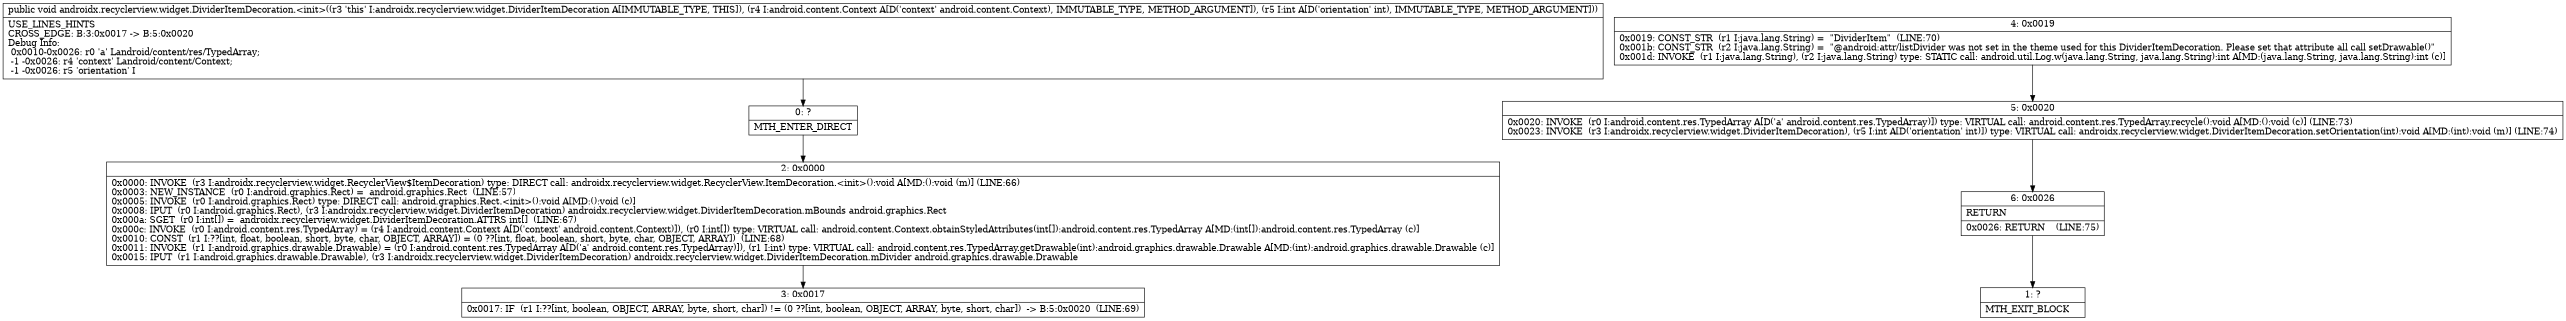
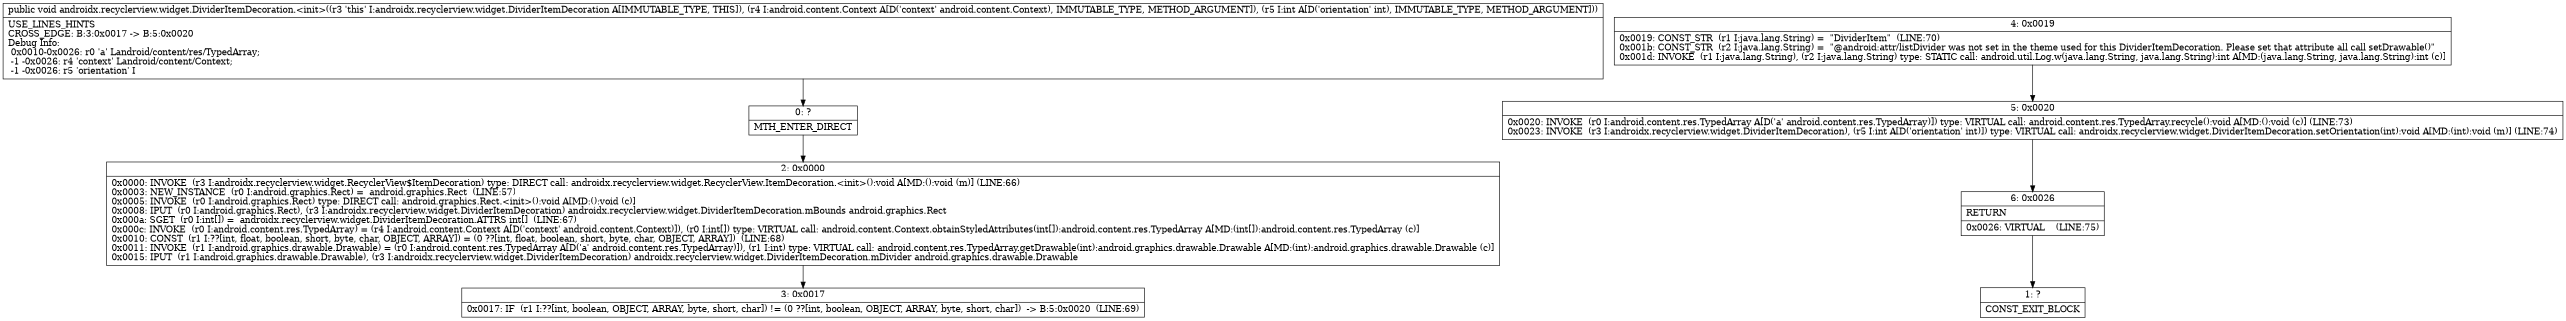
(2033, 228) -> (2033, 228)
(2027, 310) -> (2033, 310)
